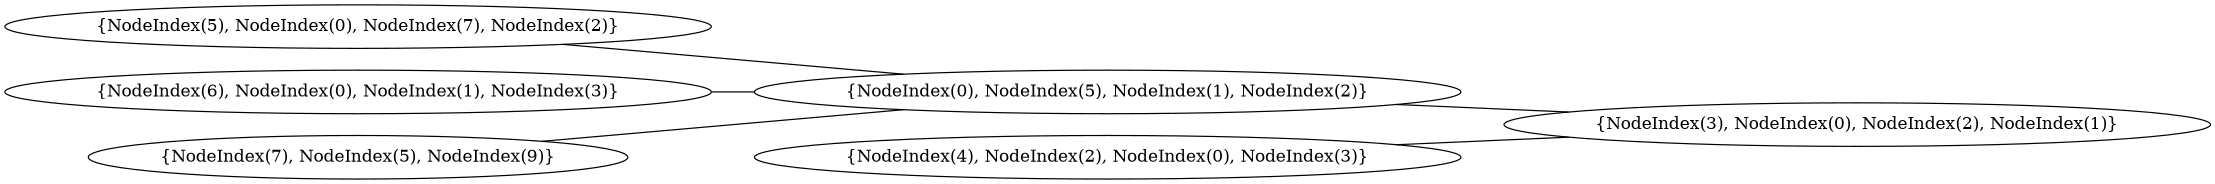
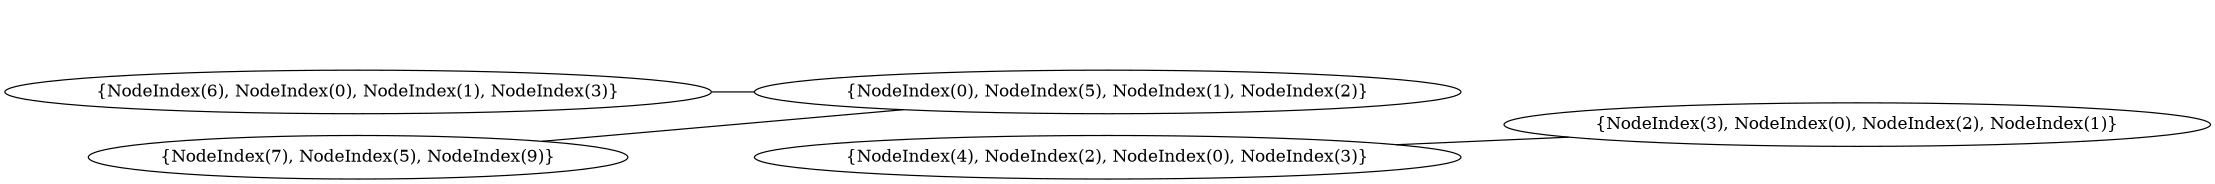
(358, 27) -> none
(1482, 108) -> none
